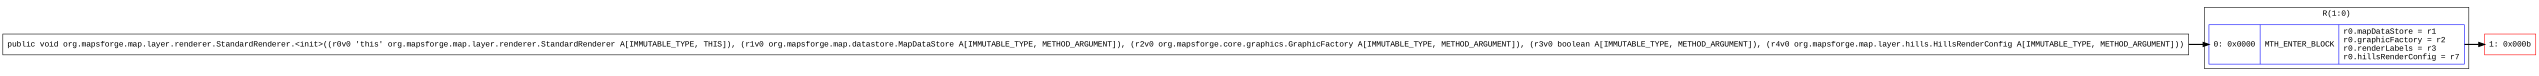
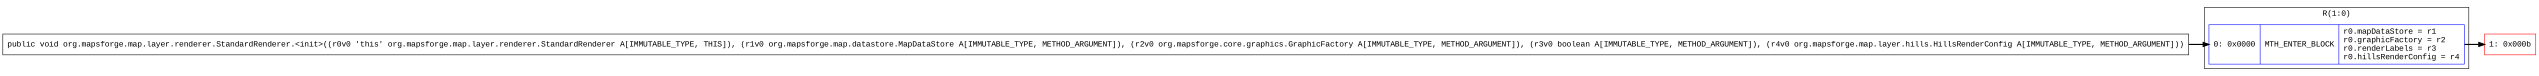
(2402, 57) -> (2402, 57)
